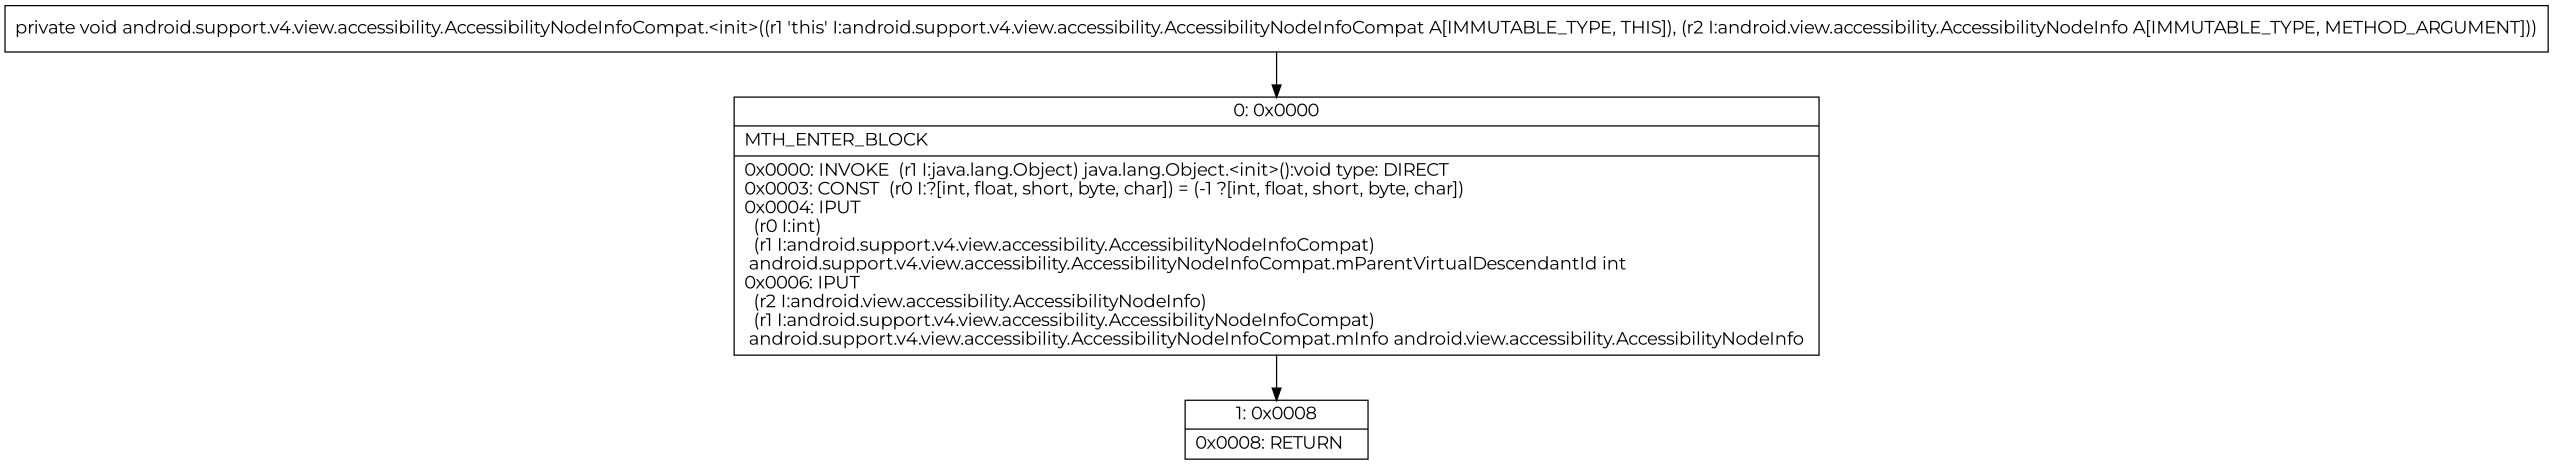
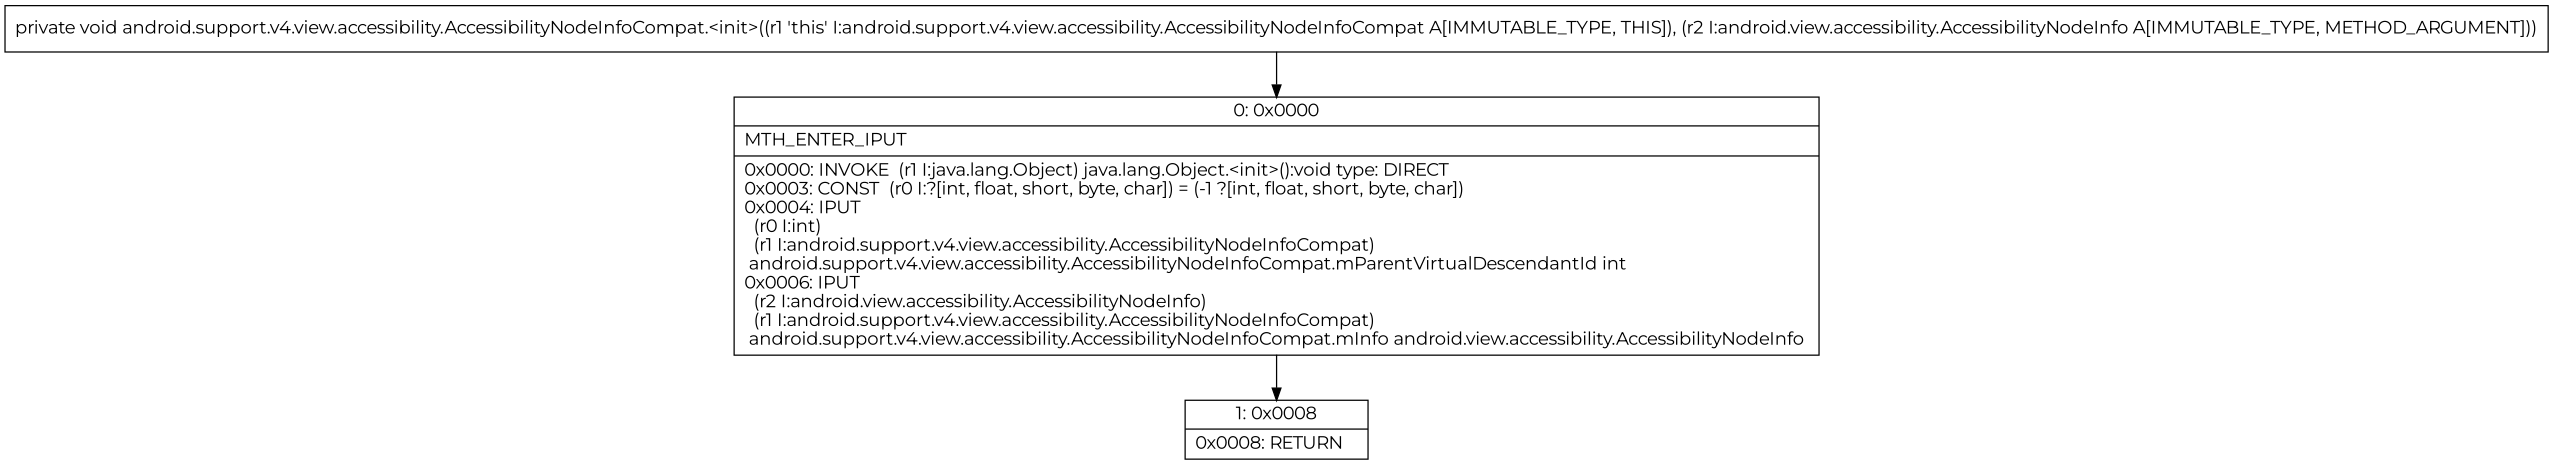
(836, 140) -> (826, 140)
